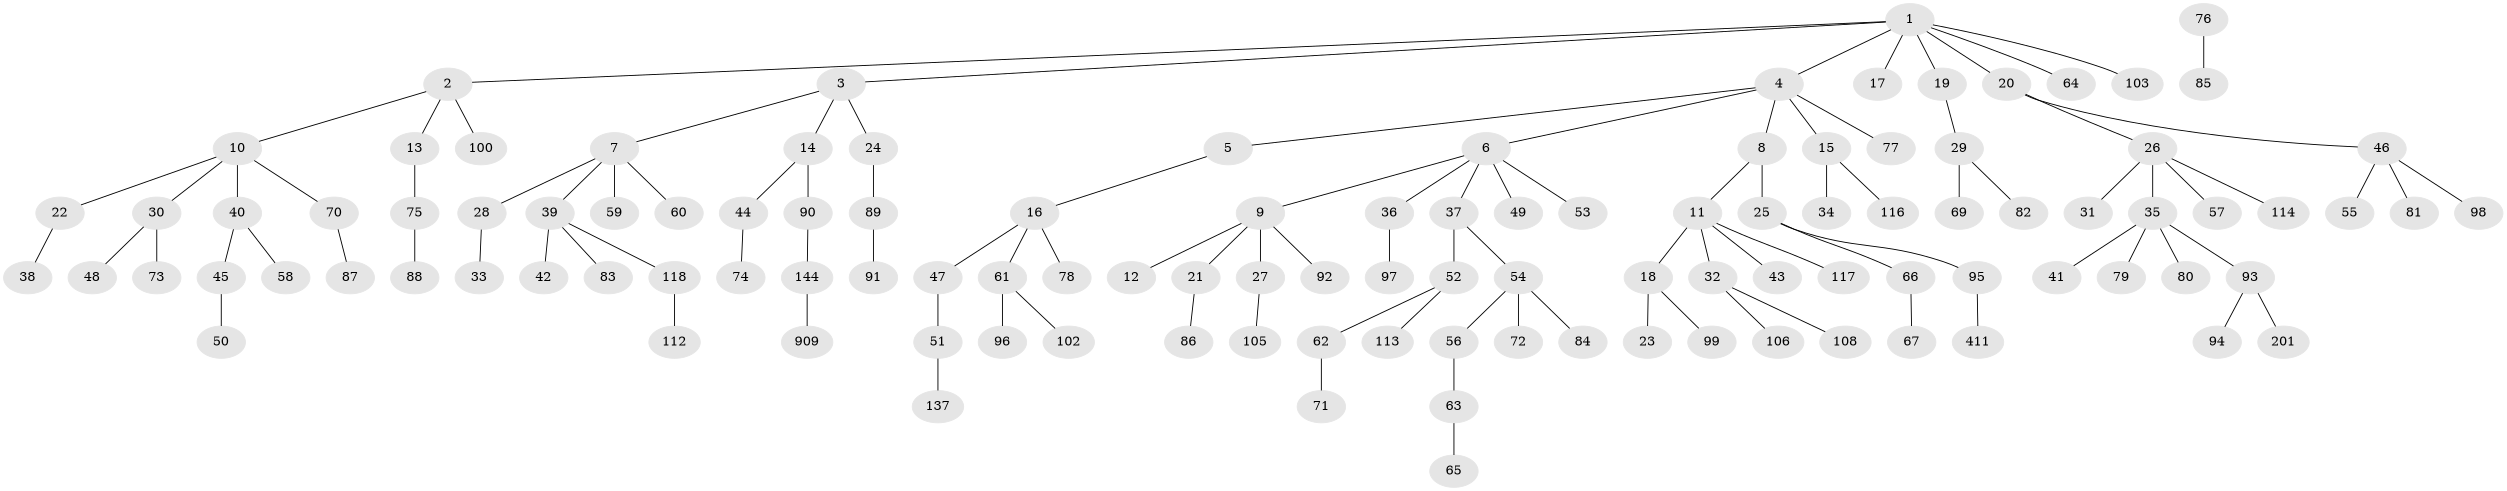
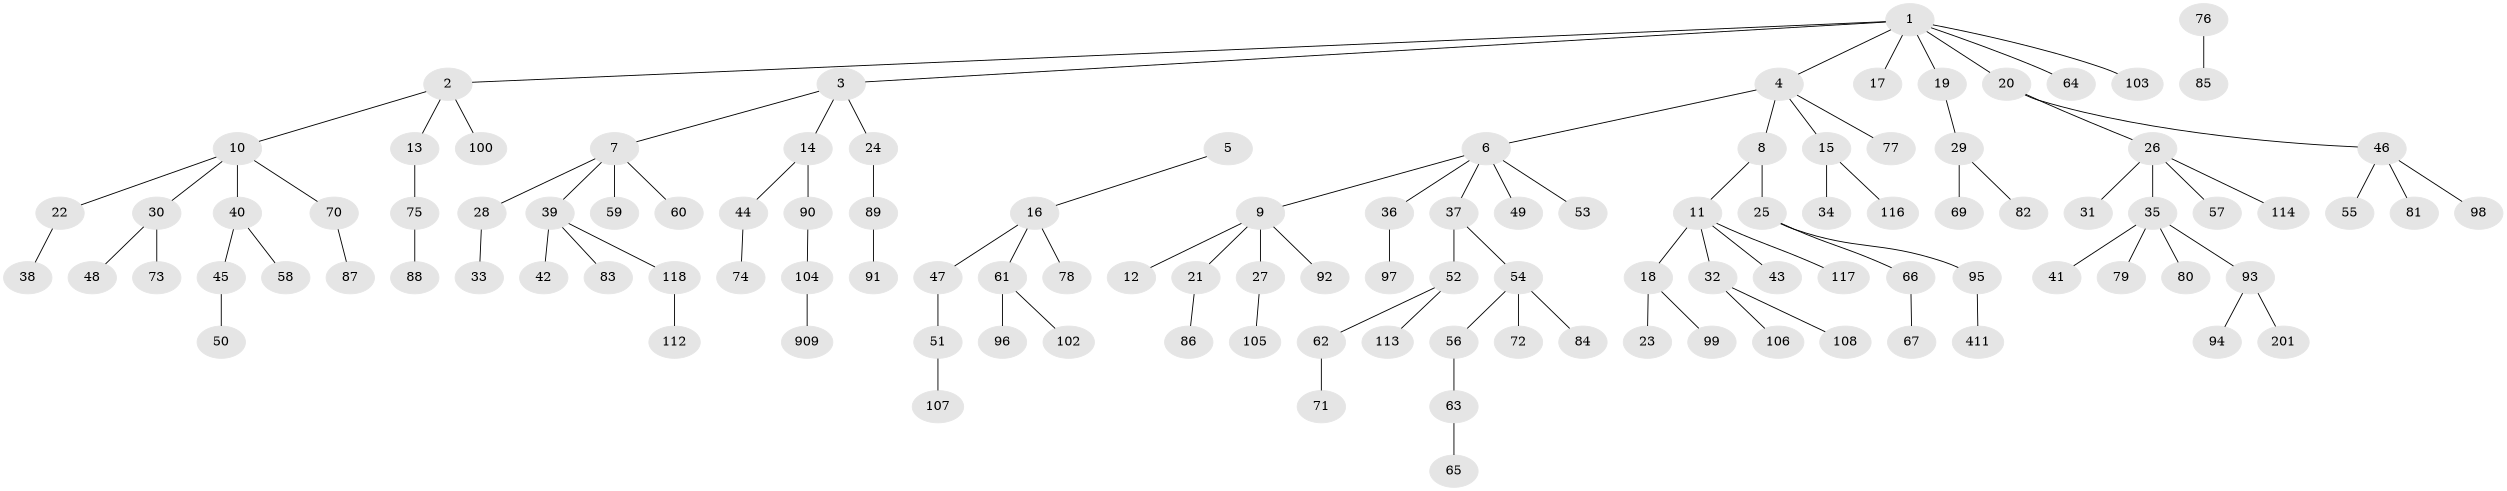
(1504, 116) -> none
(807, 278) -> (807, 278)
(938, 407) -> (938, 407)
